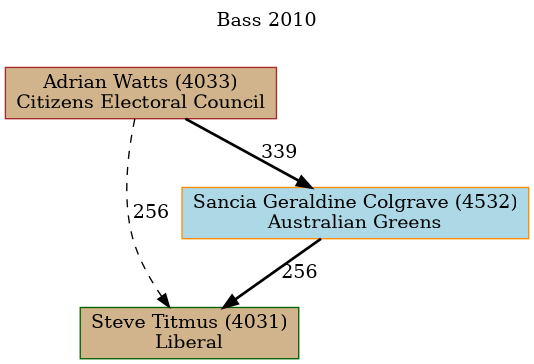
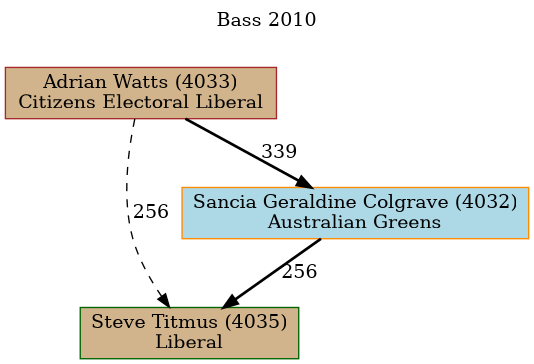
(141, 93) -> (141, 93)
(355, 213) -> (355, 213)
(189, 333) -> (189, 333)
